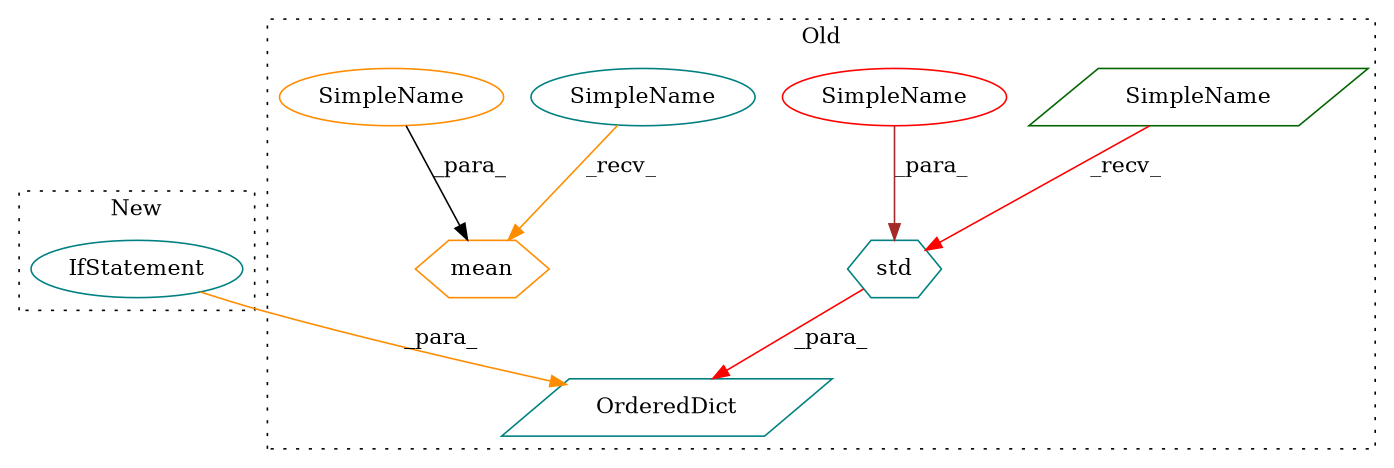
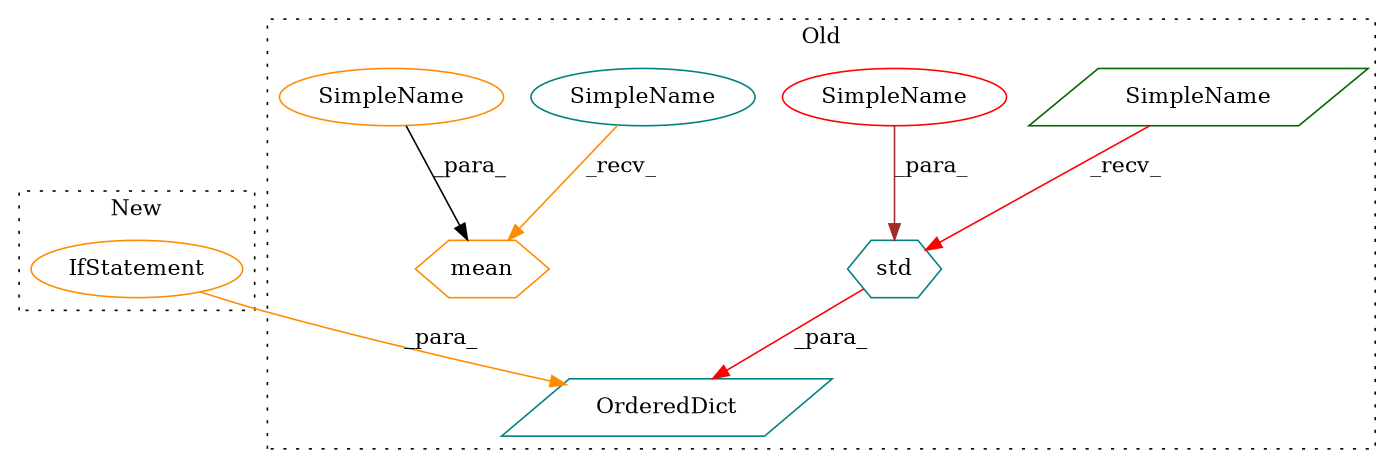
(137, 269) -> (137, 269)
